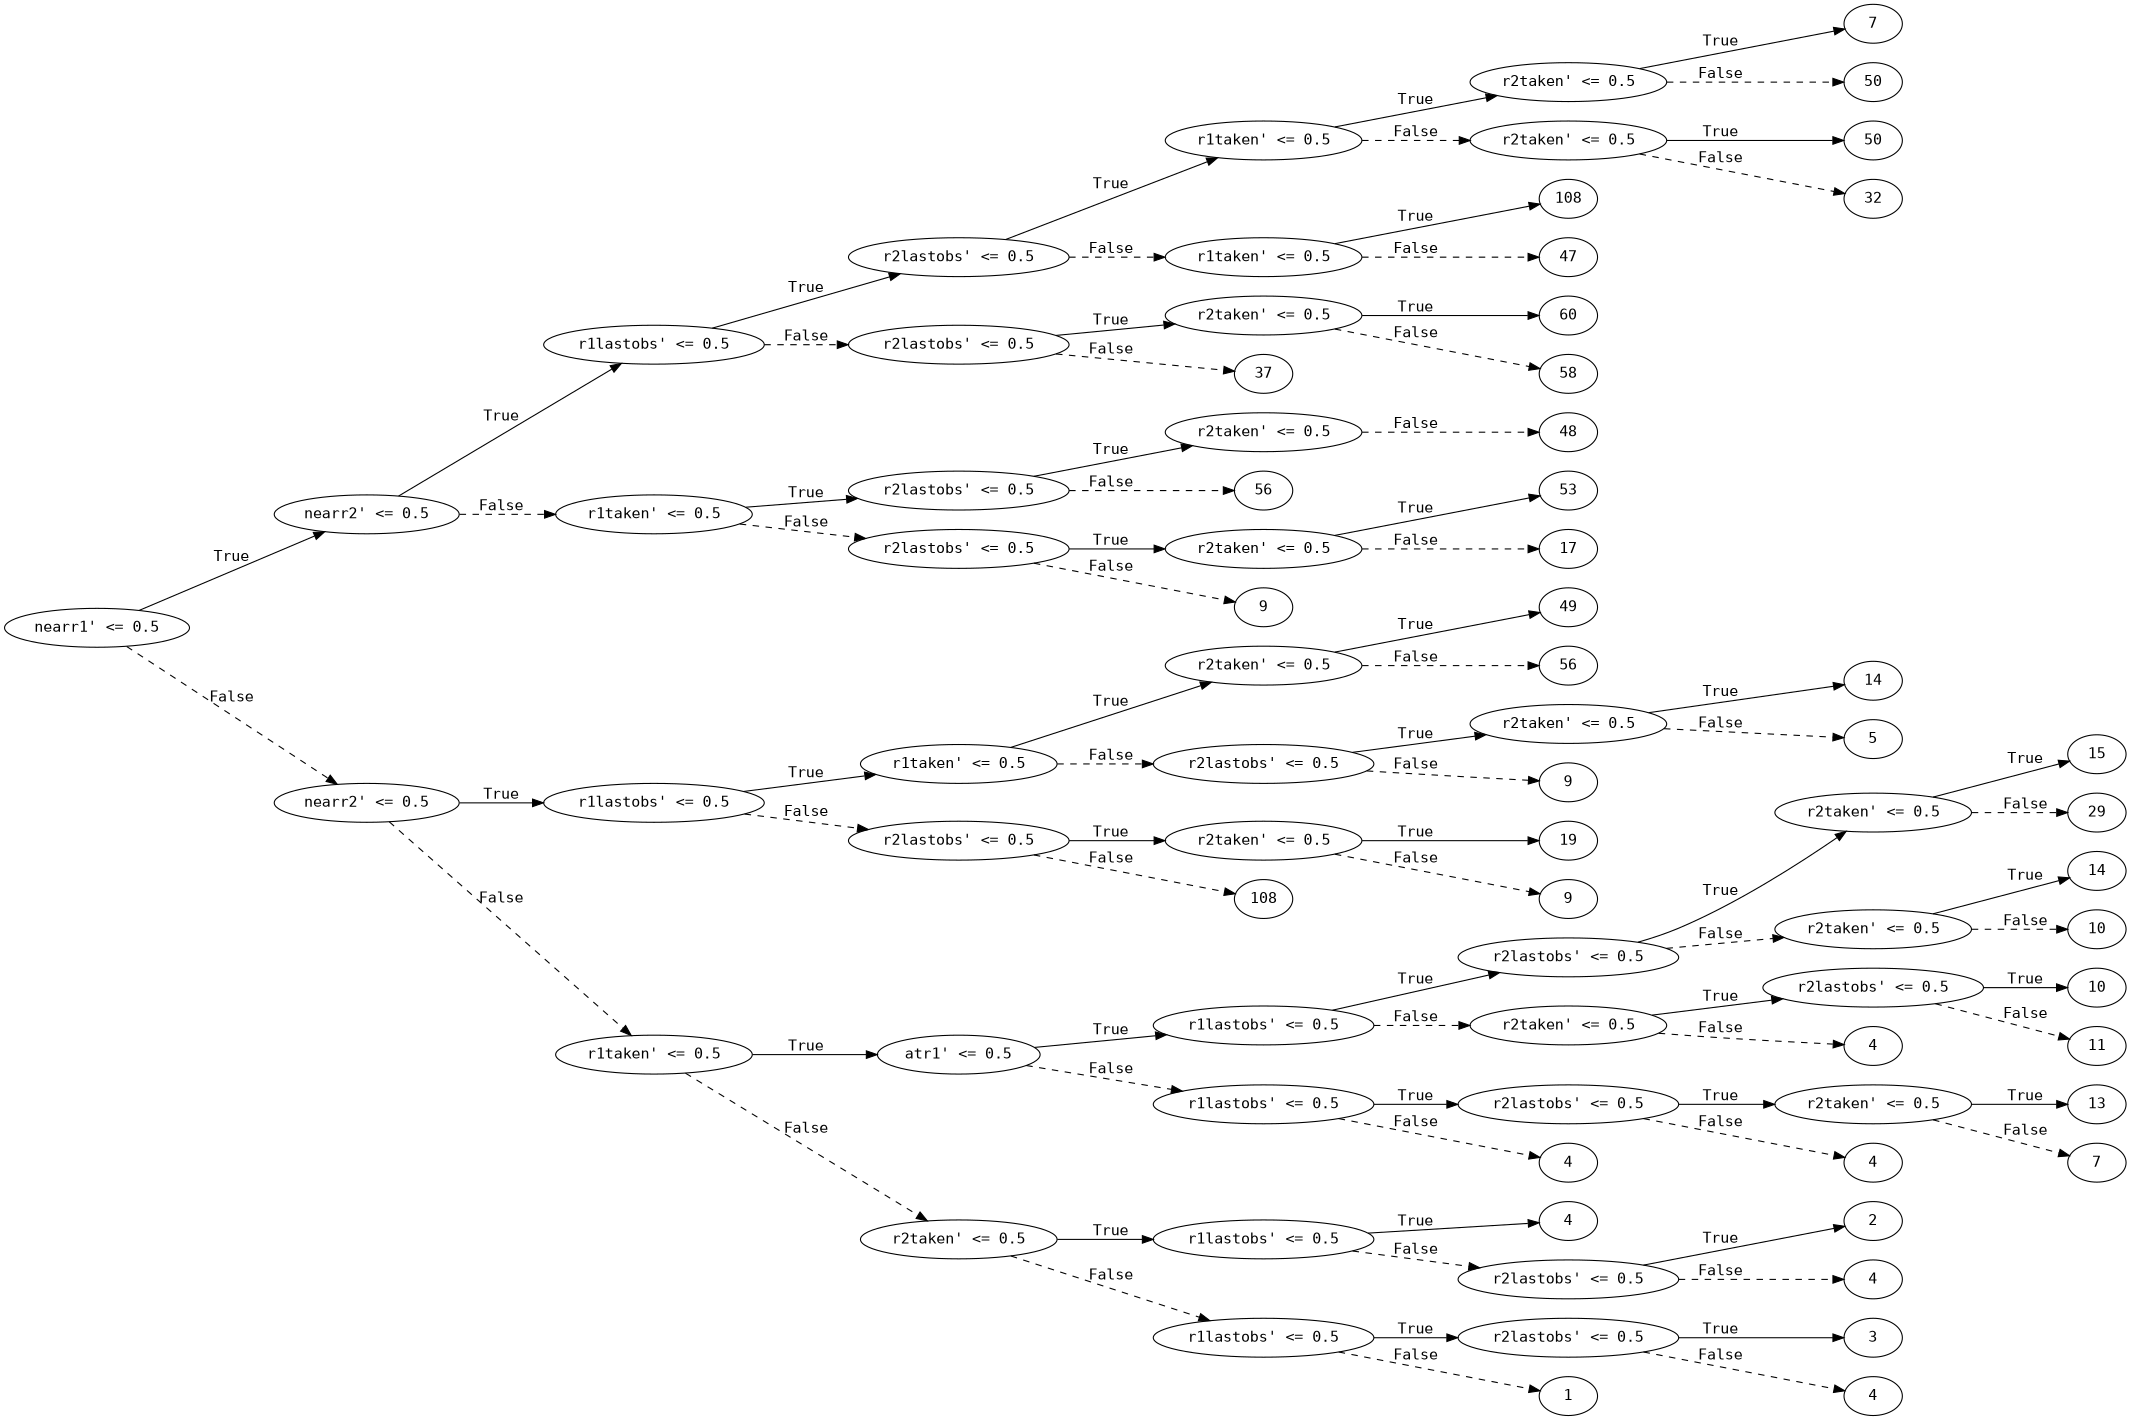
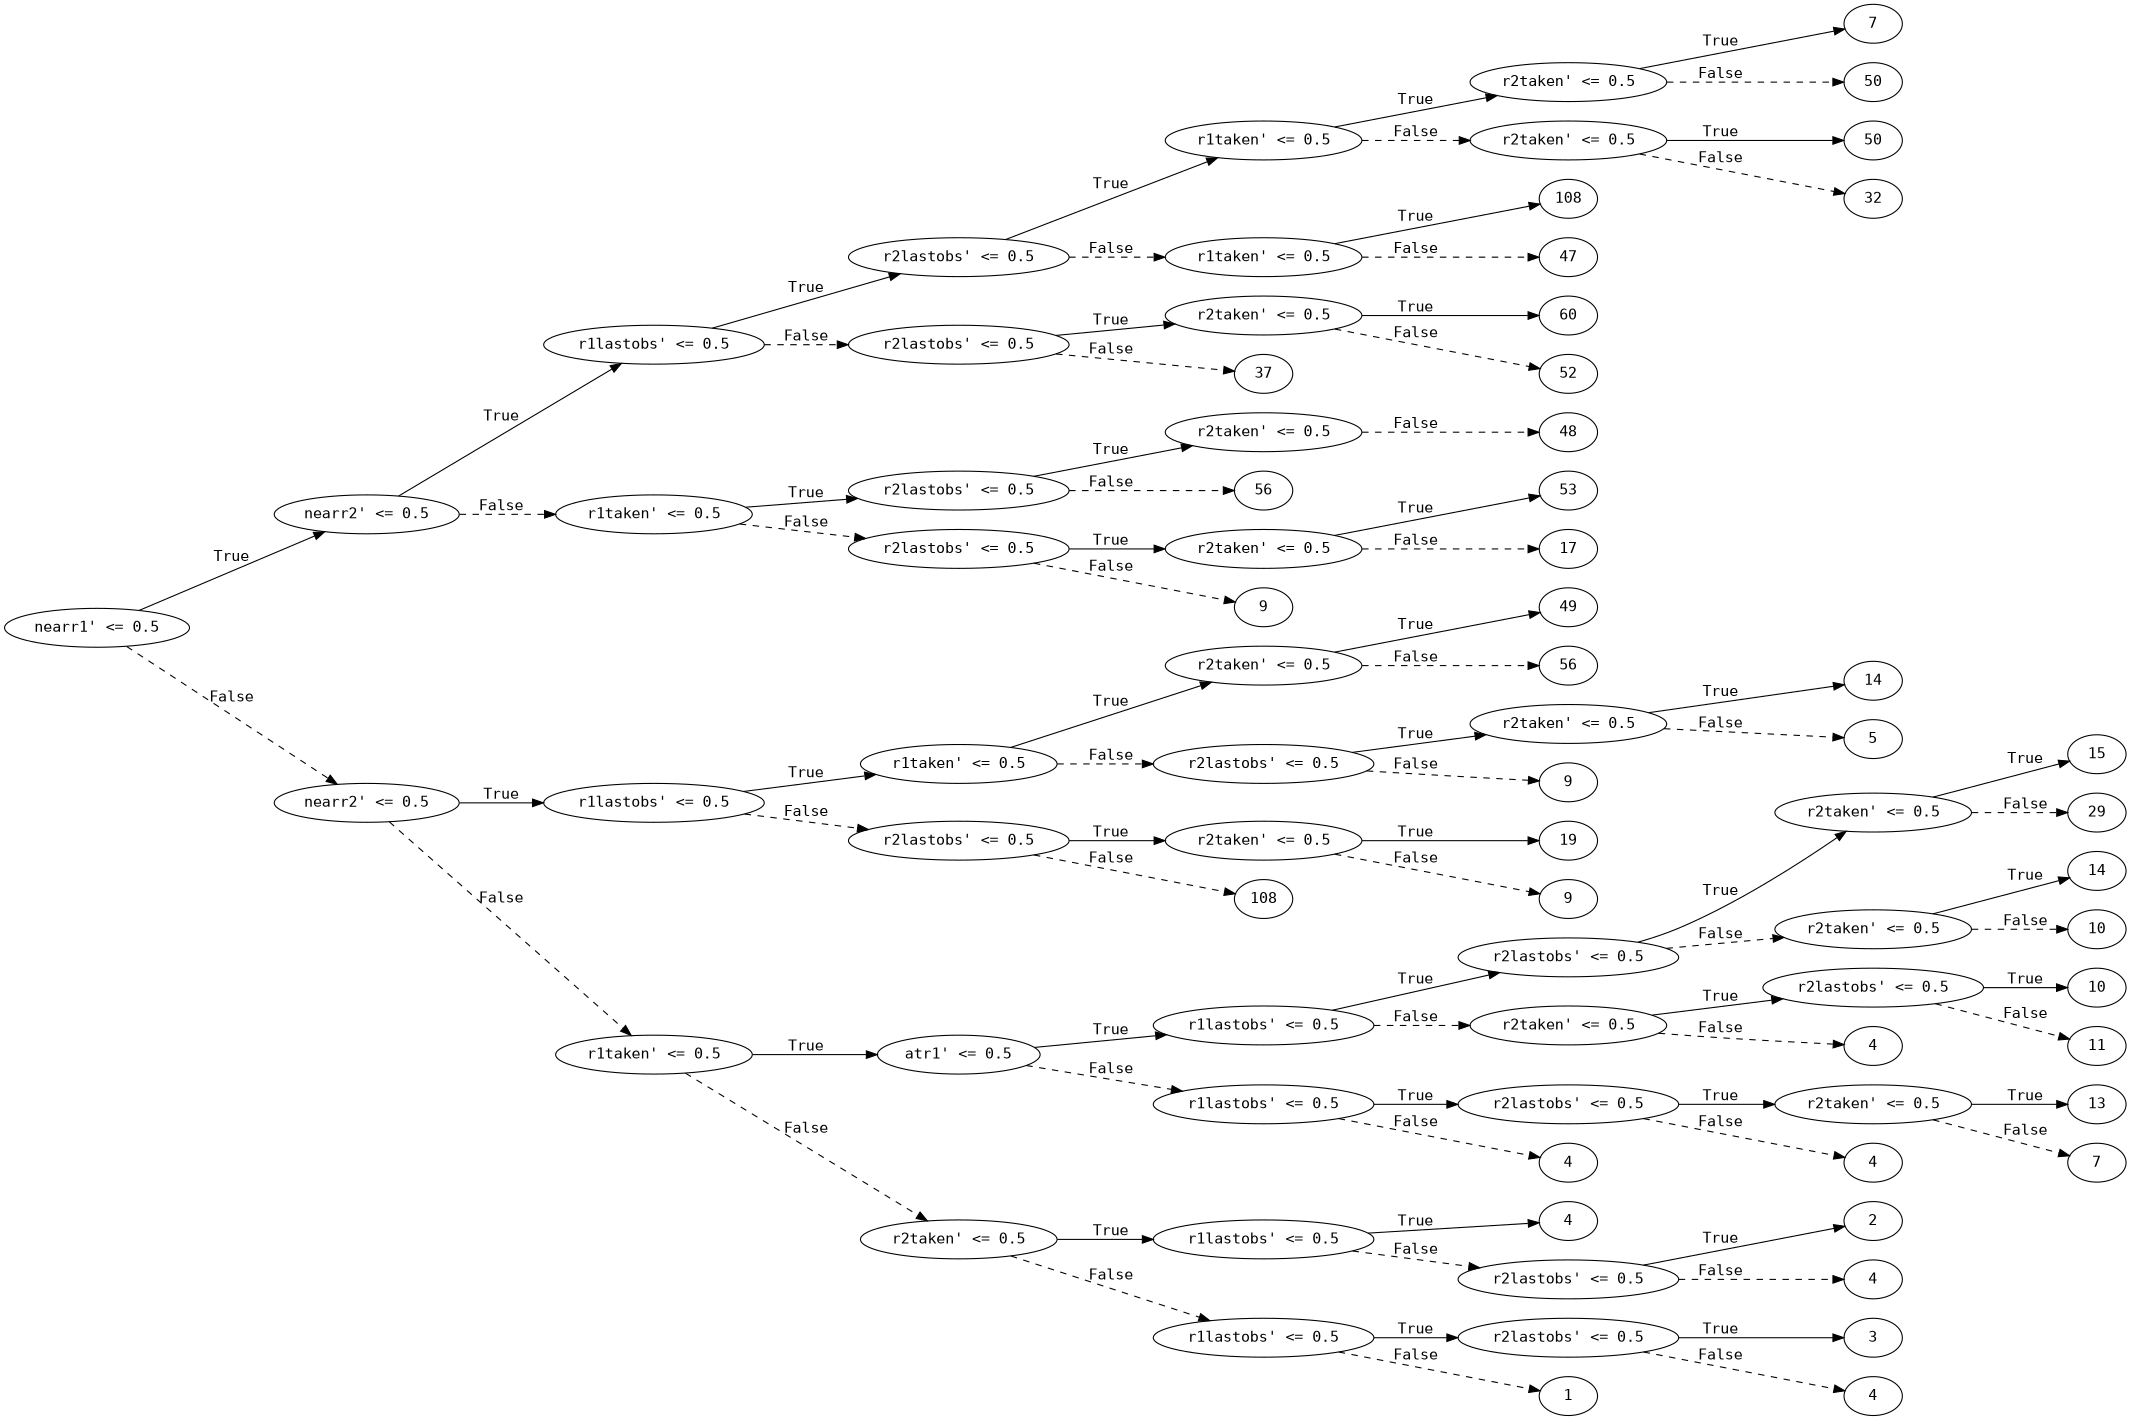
(1568, 374) -> (1568, 374)
